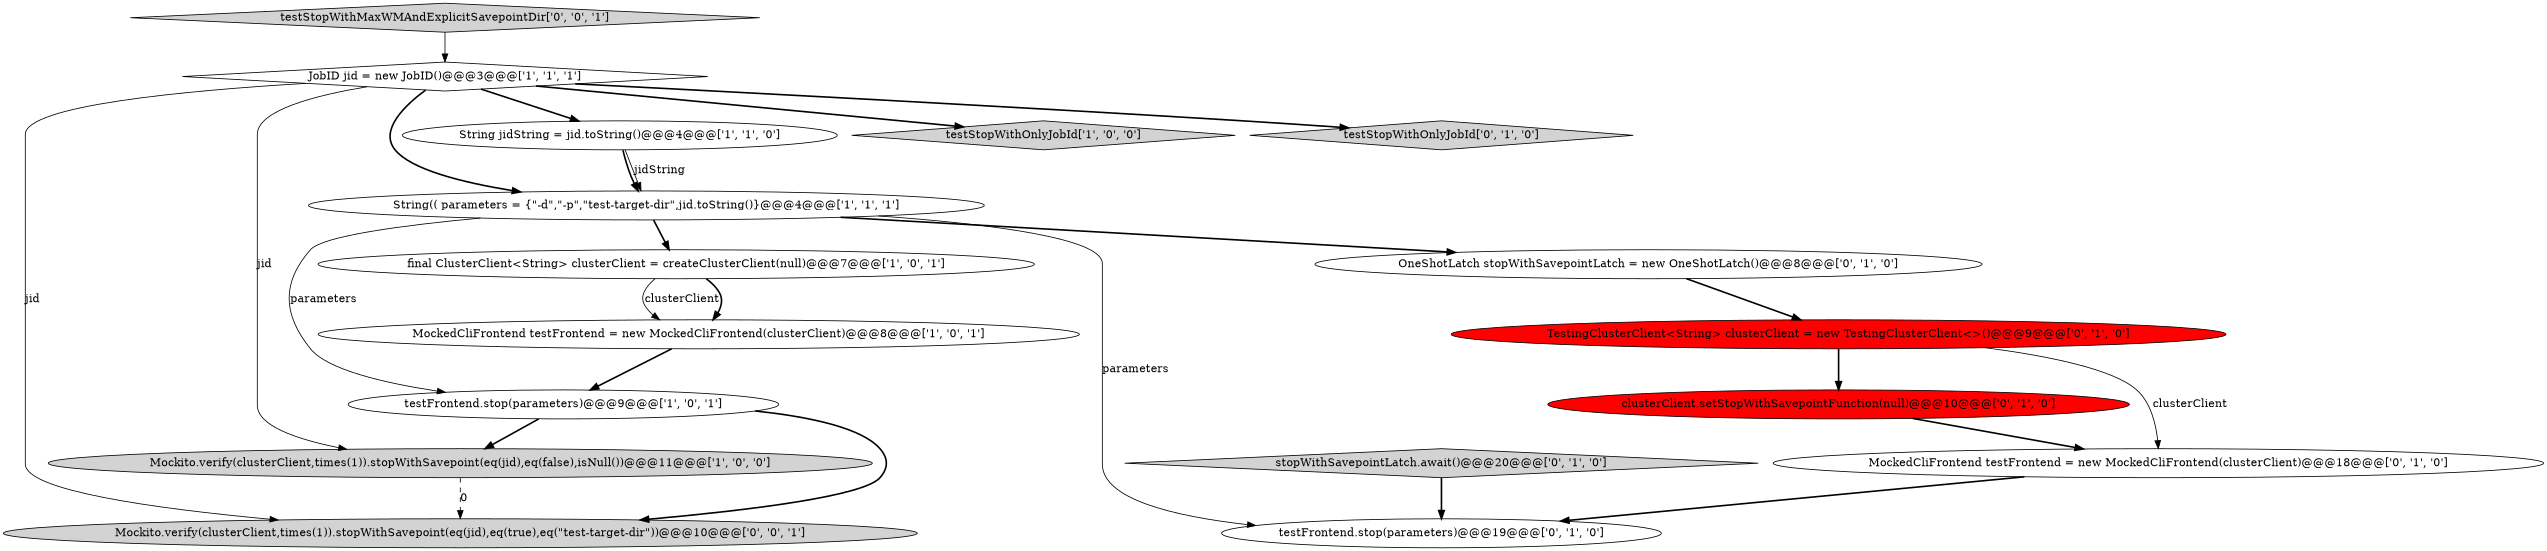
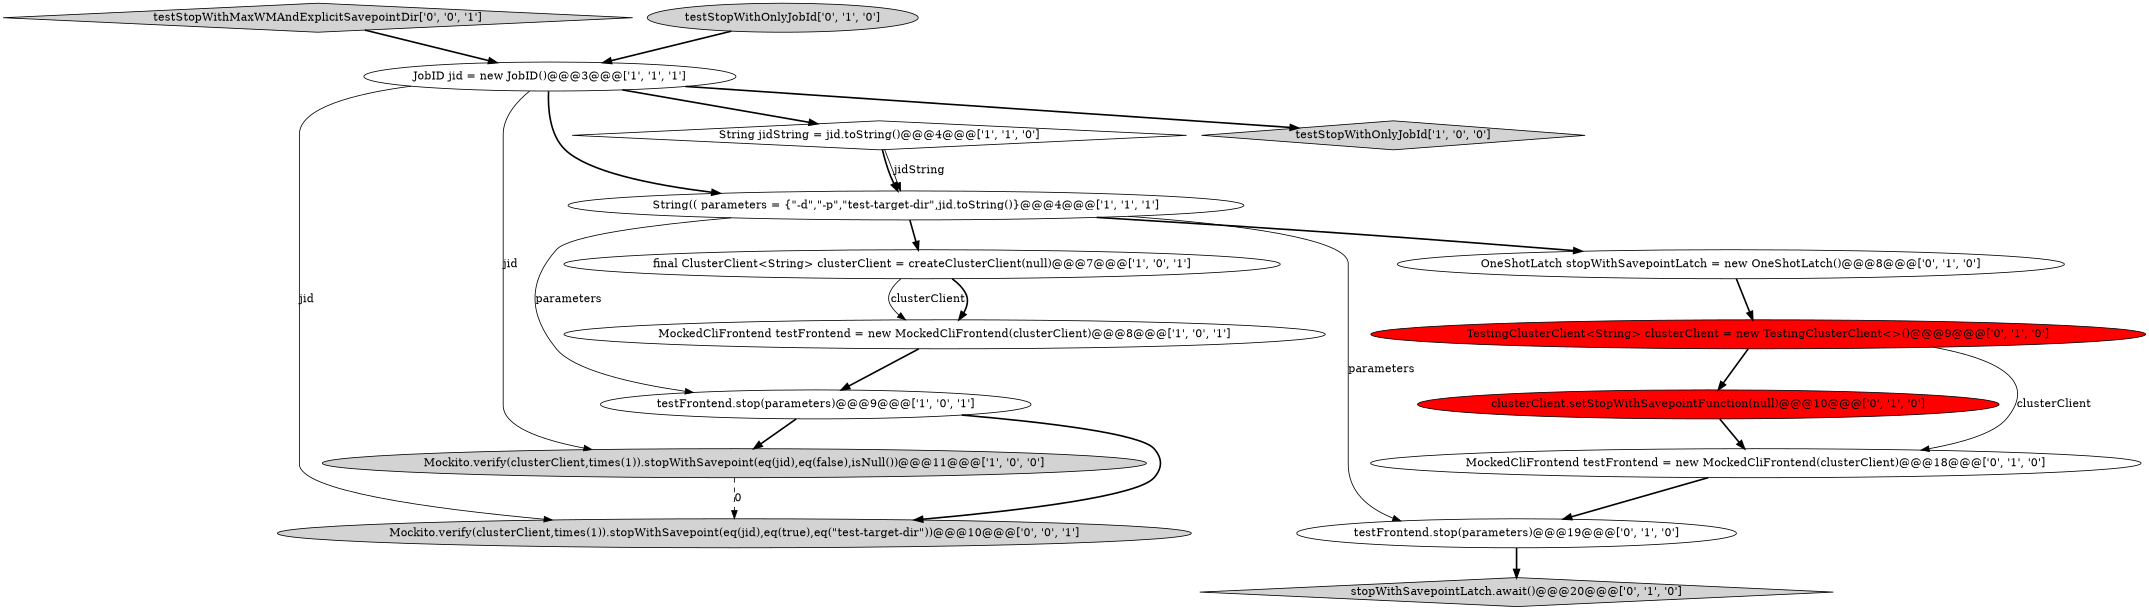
(445, 43) -> (427, 45)
(445, 77) -> (550, 77)
(958, 104) -> (671, 46)
(620, 135) -> (879, 135)
(1441, 135) -> (783, 18)
(1441, 494) -> (1517, 559)
